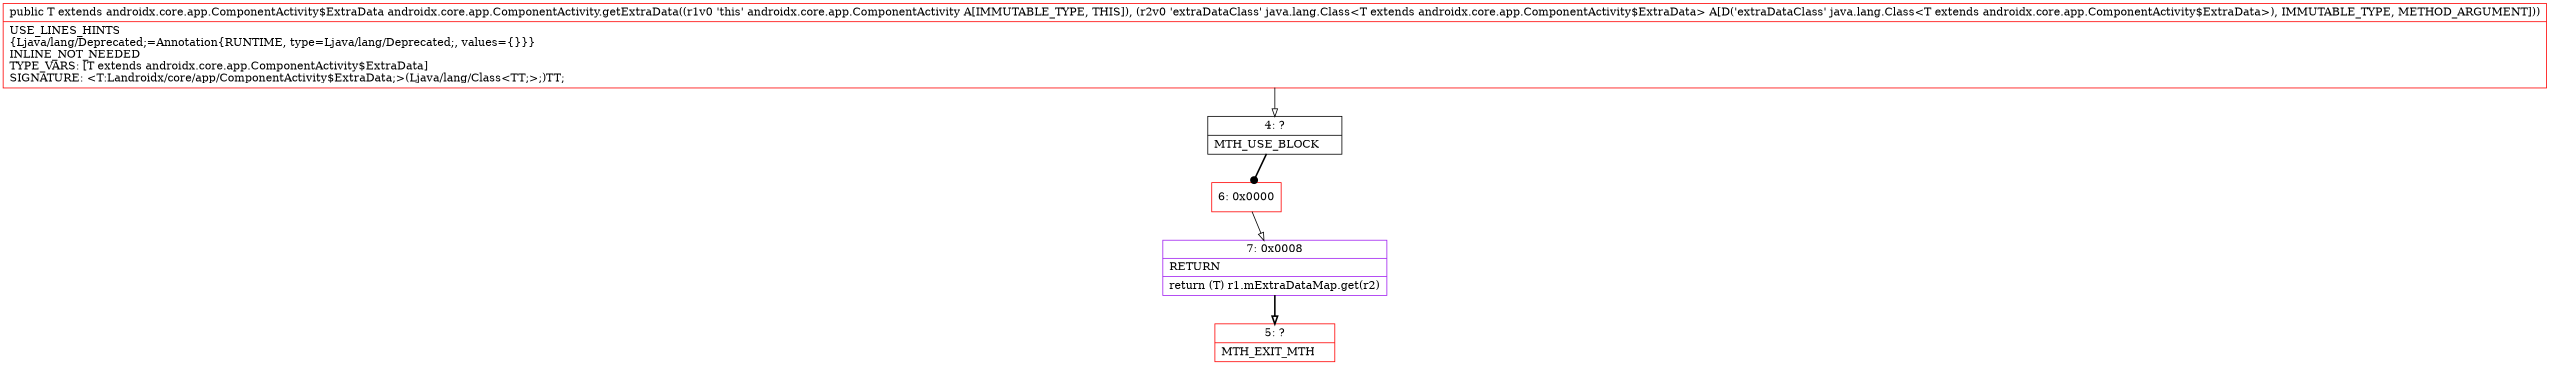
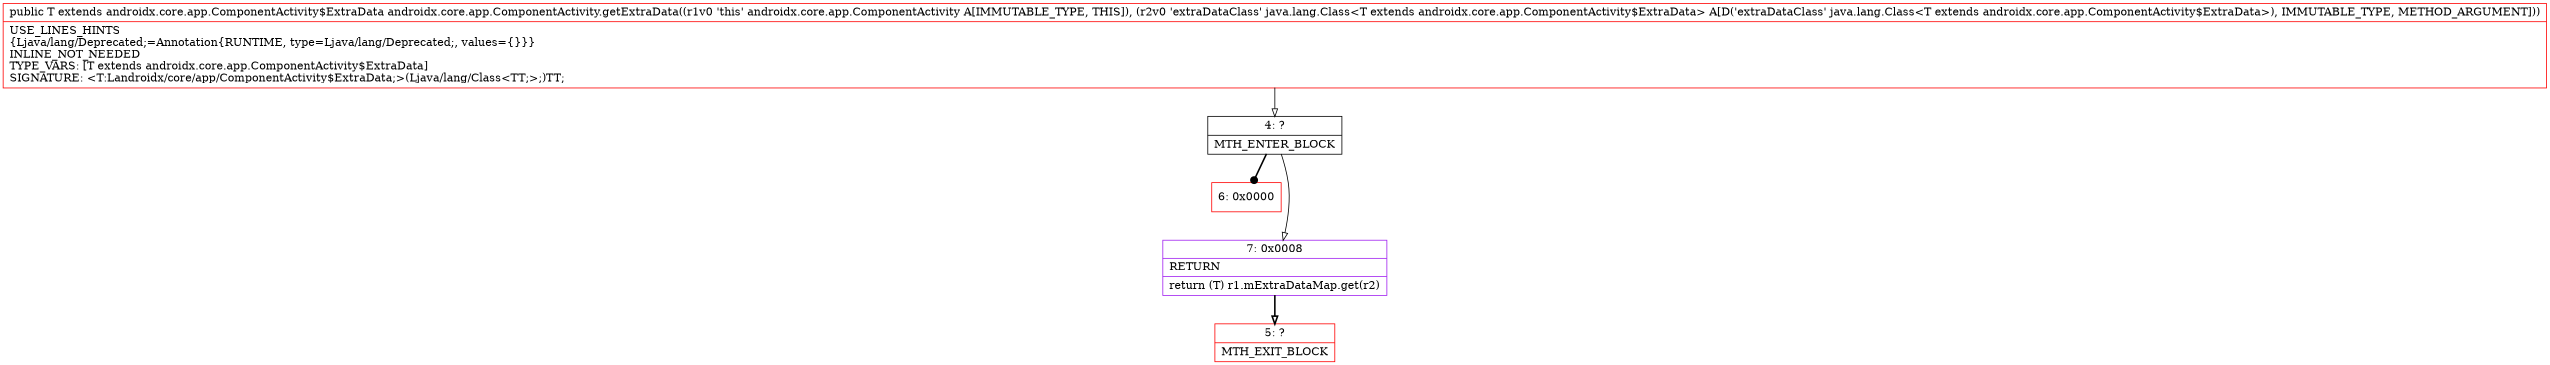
(1267, 144) -> (1275, 144)
(1256, 222) -> (1289, 193)
(1268, 352) -> (1275, 352)
